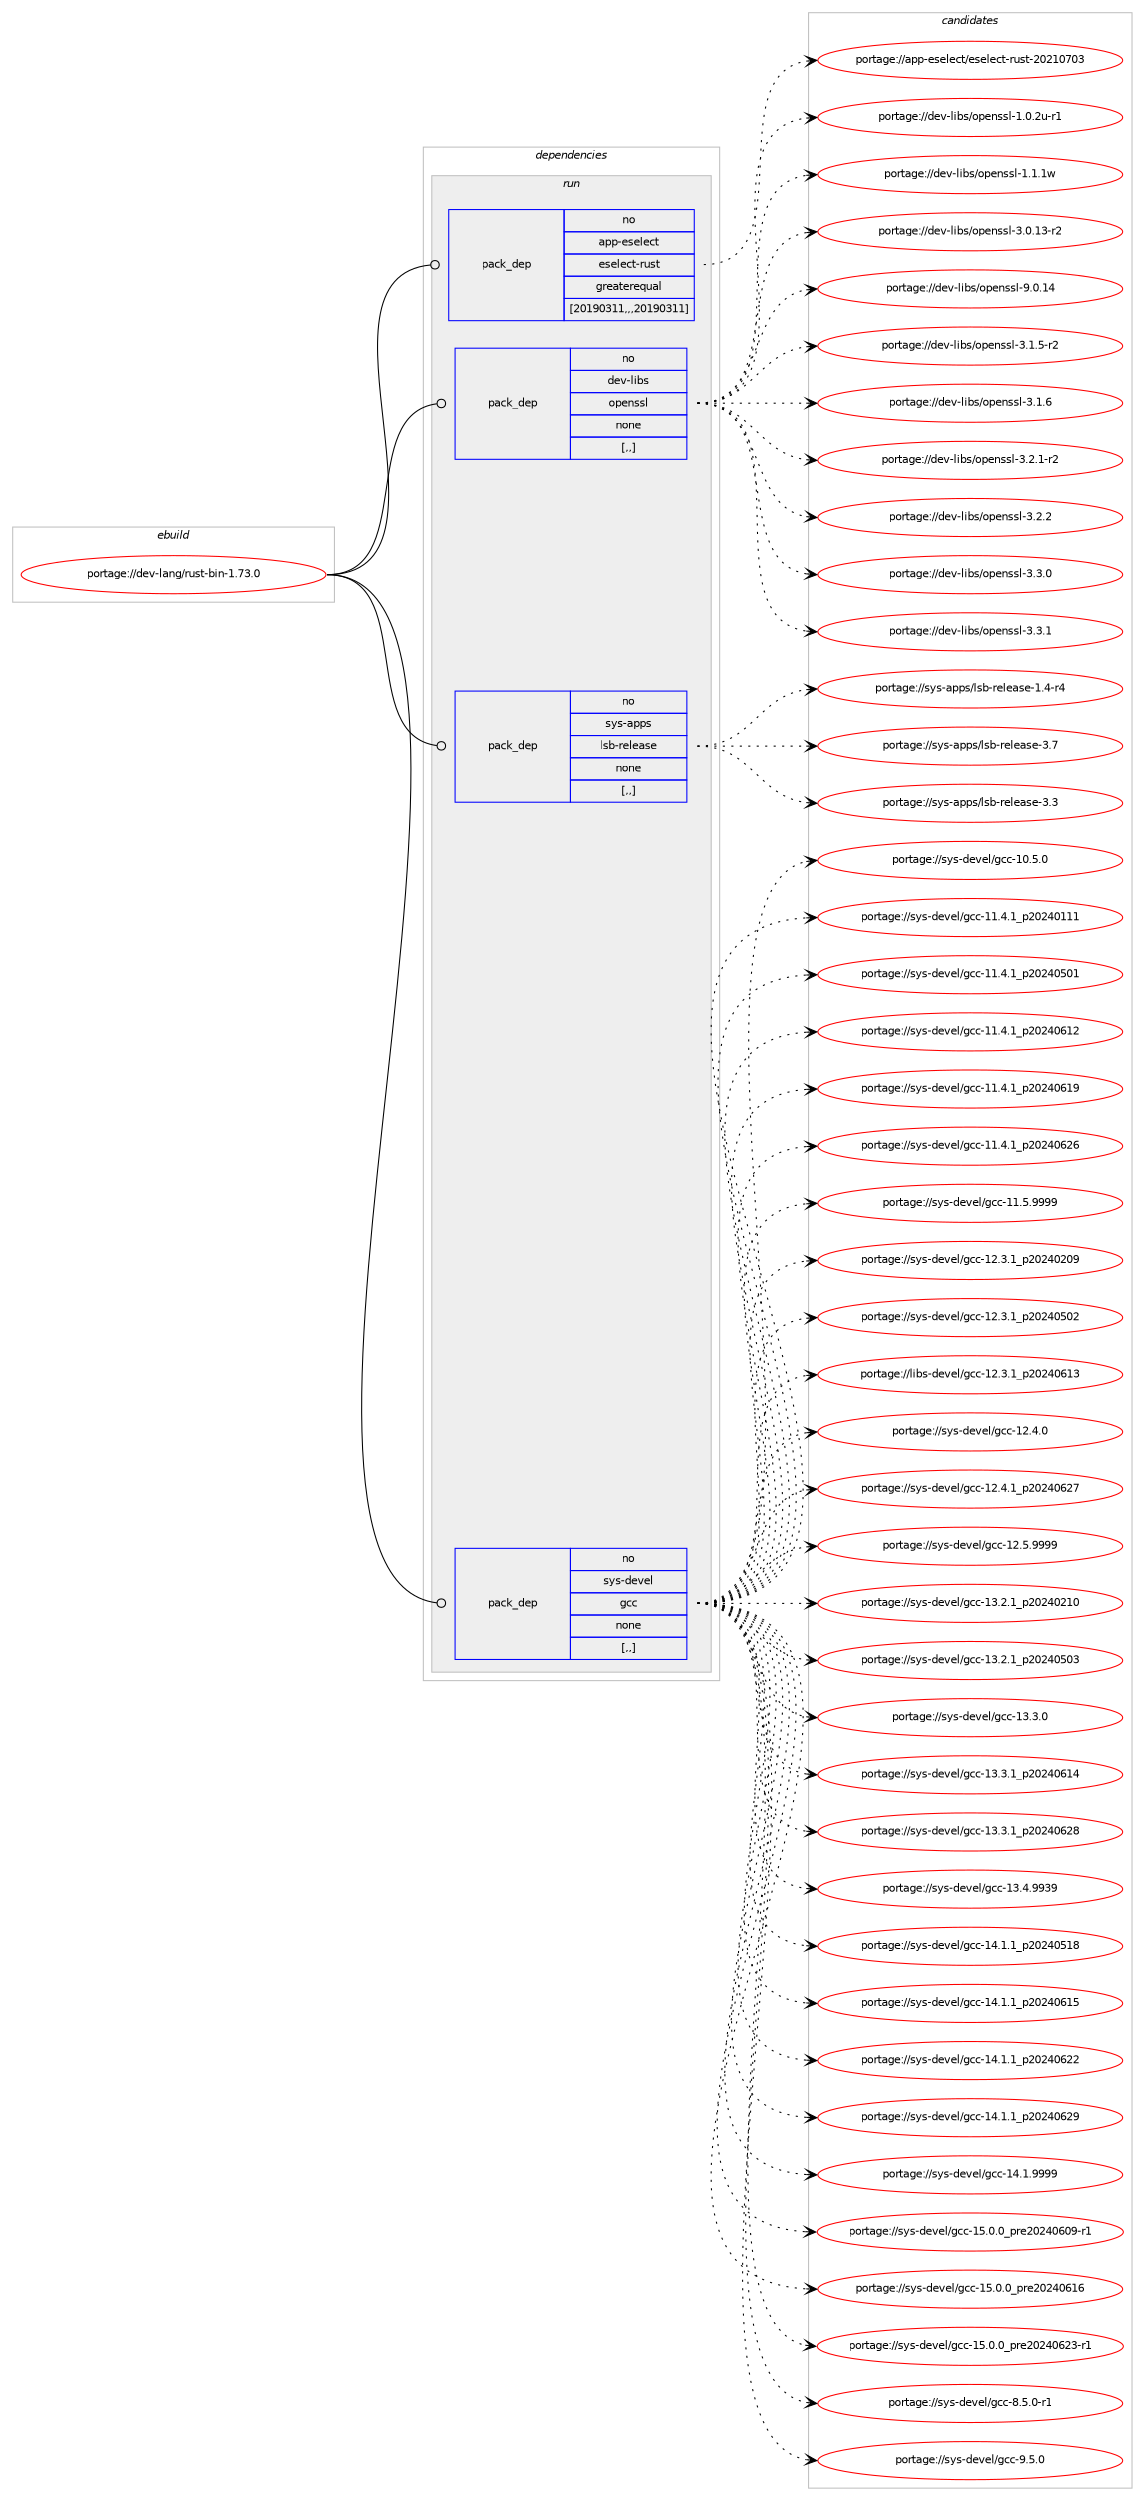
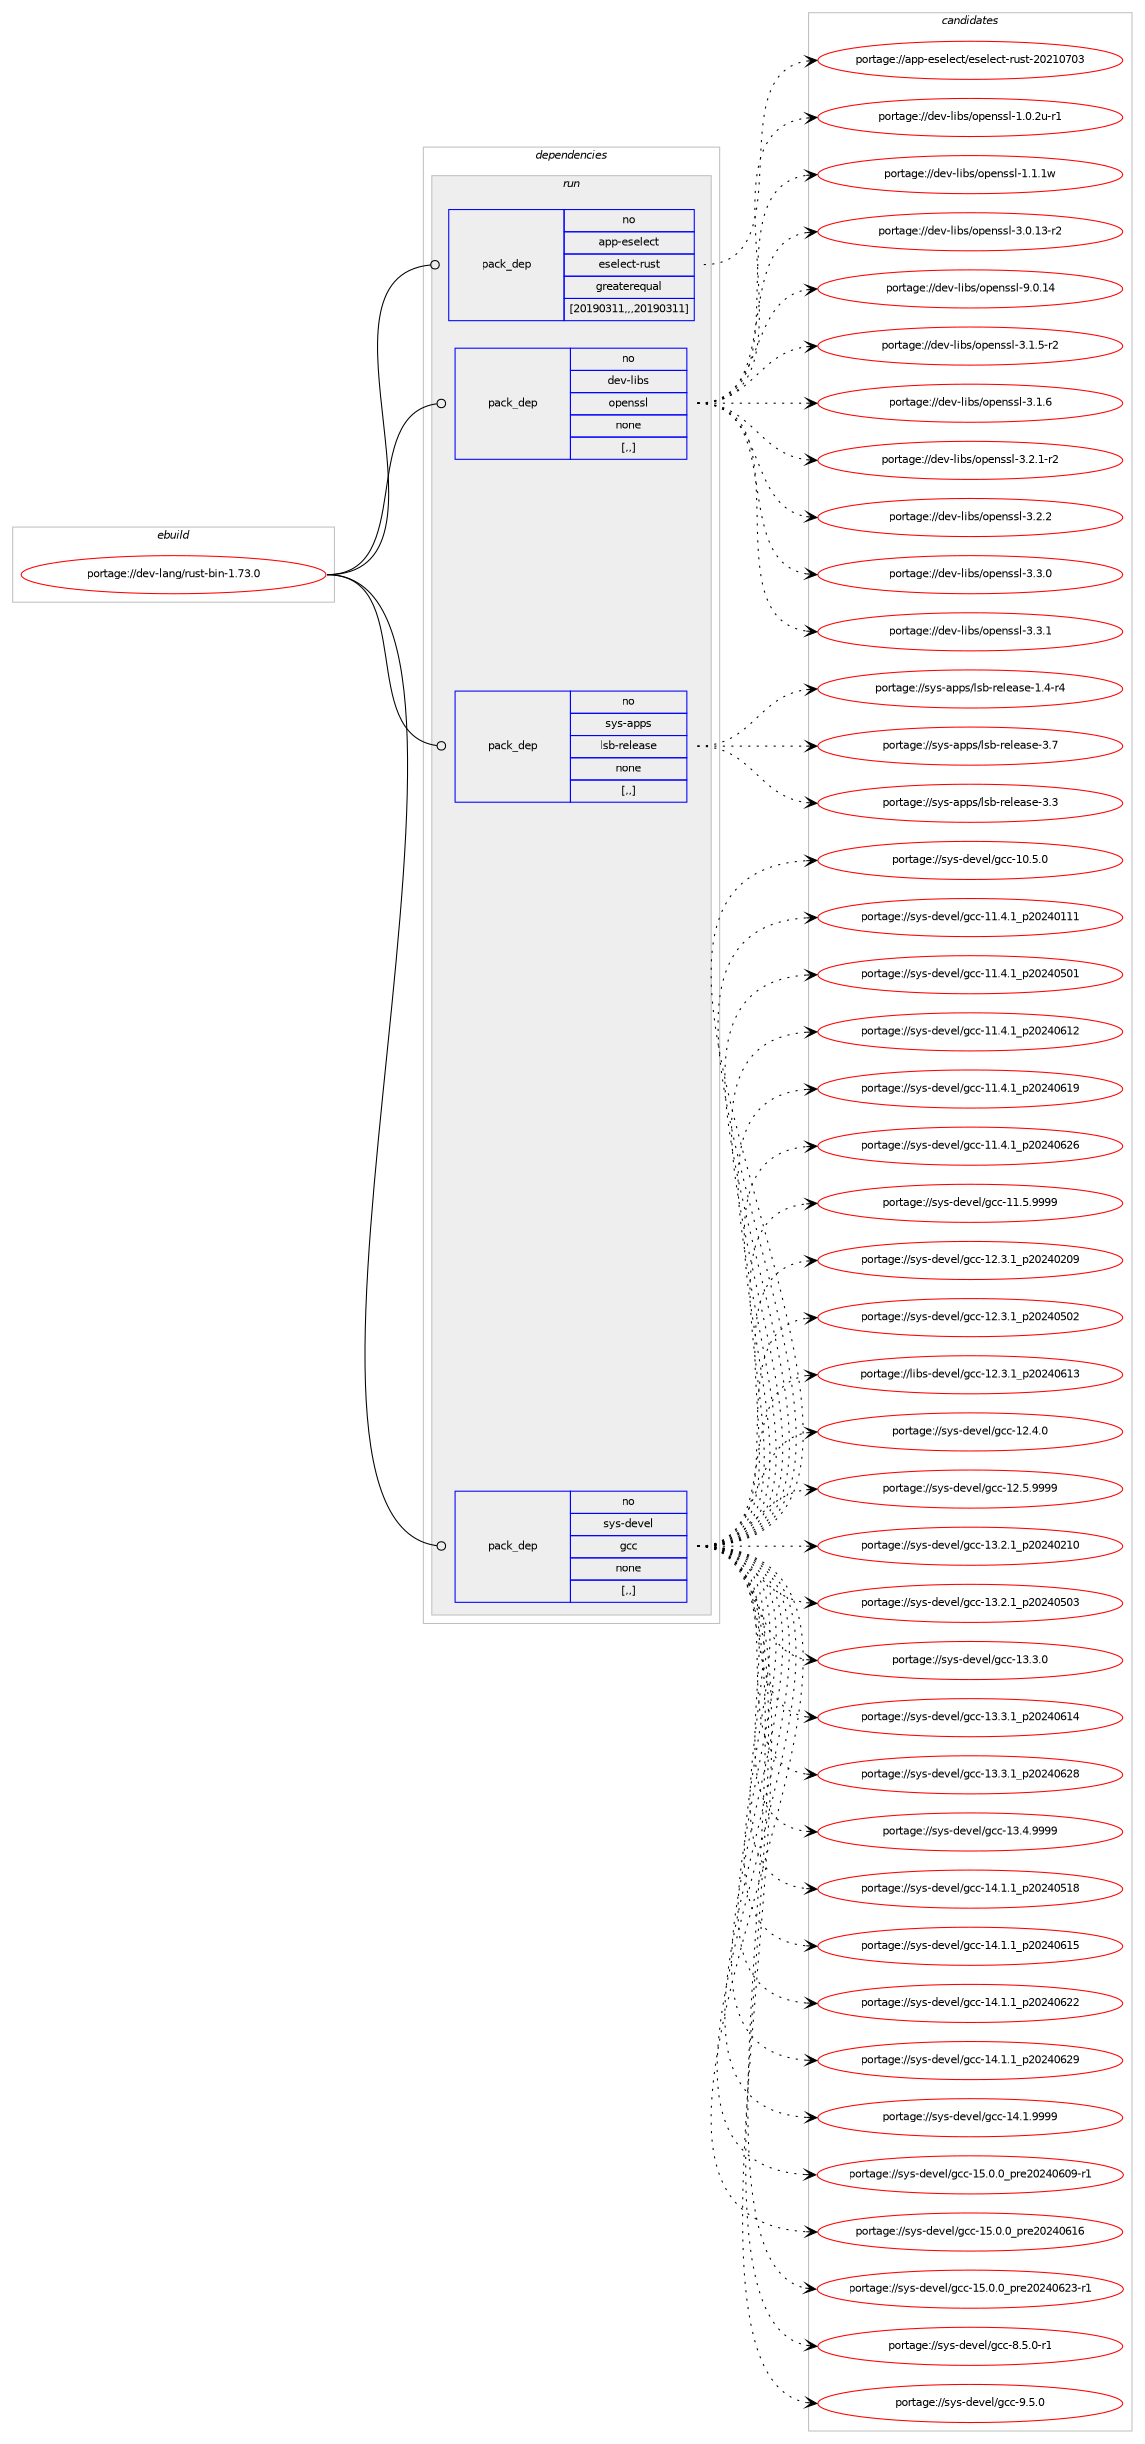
(970, 1489) -> none
(970, 1889) -> (970, 1832)
